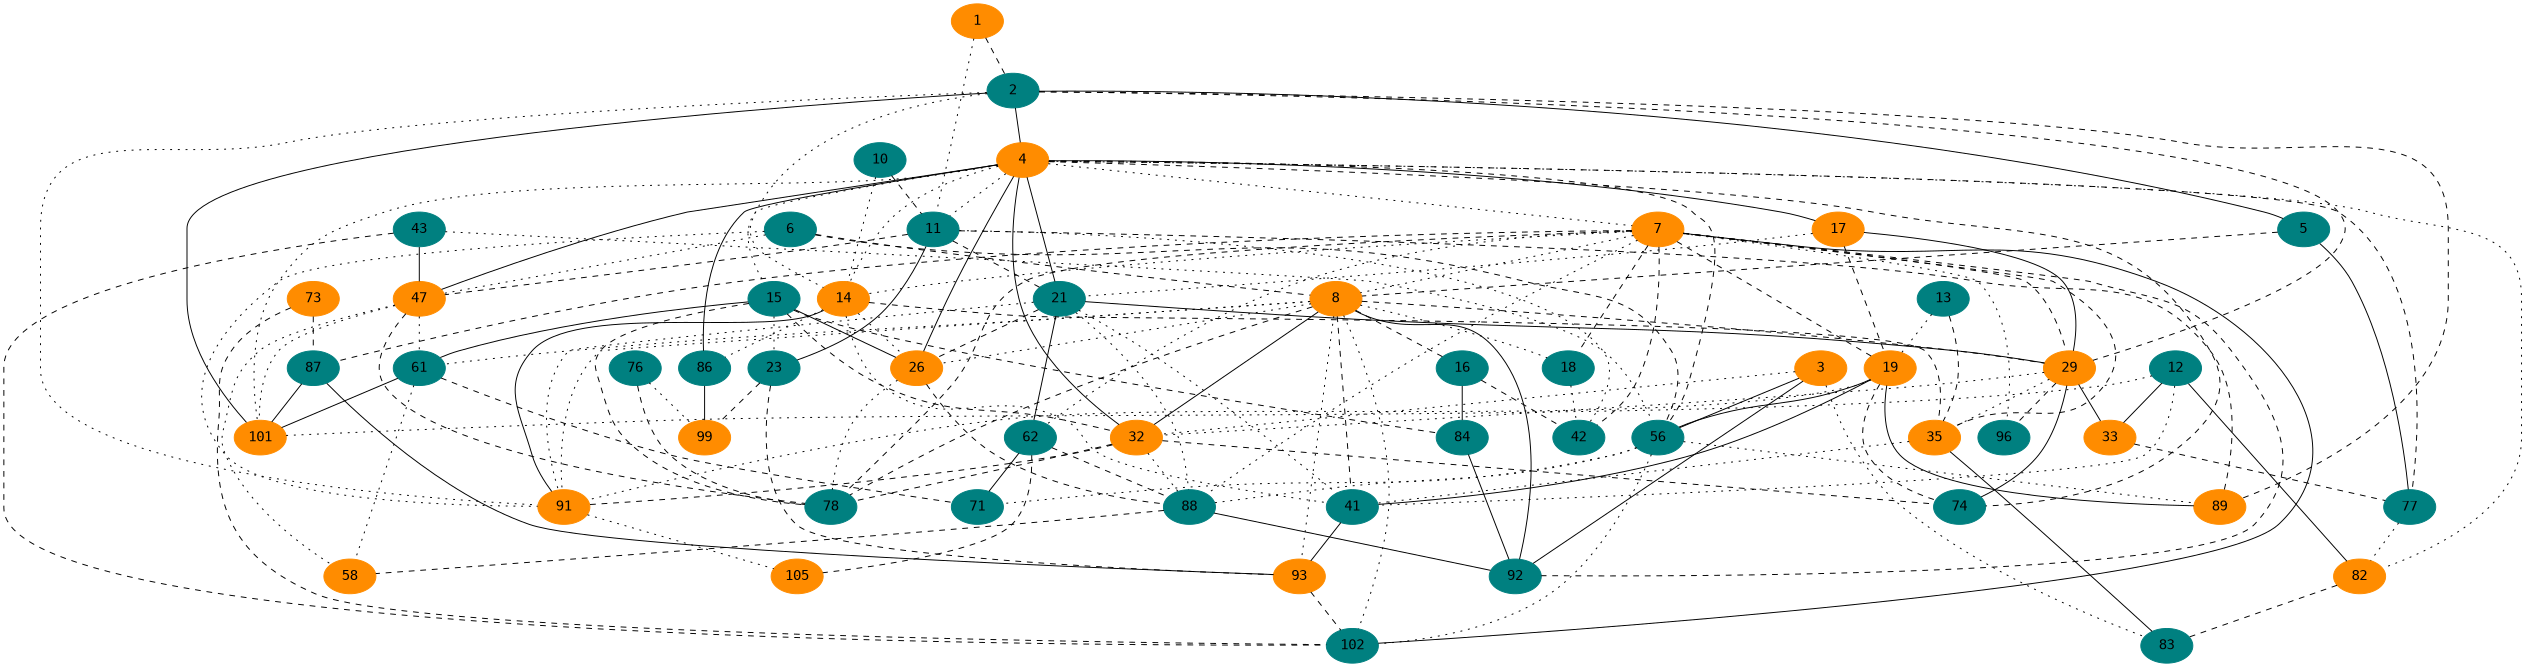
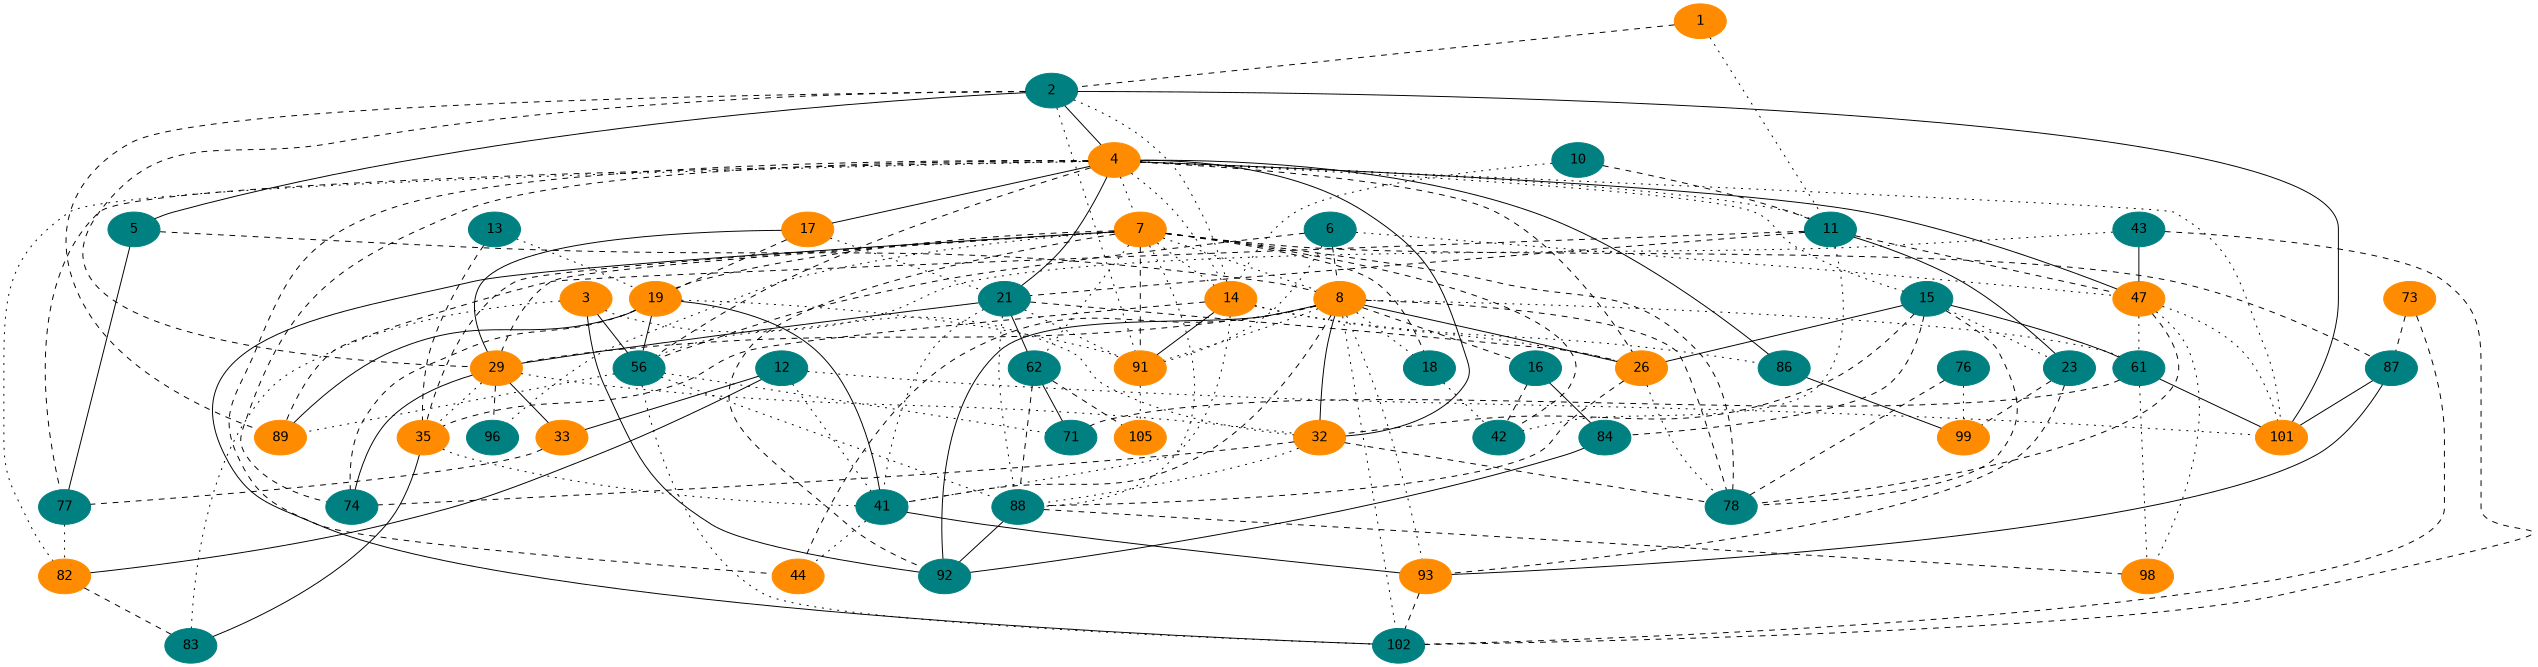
(964, 267) -> (1418, 190)
(1136, 332) -> (1466, 327)
(904, 477) -> (1140, 299)
(350, 576) -> (2148, 576)
none -> (798, 576)
